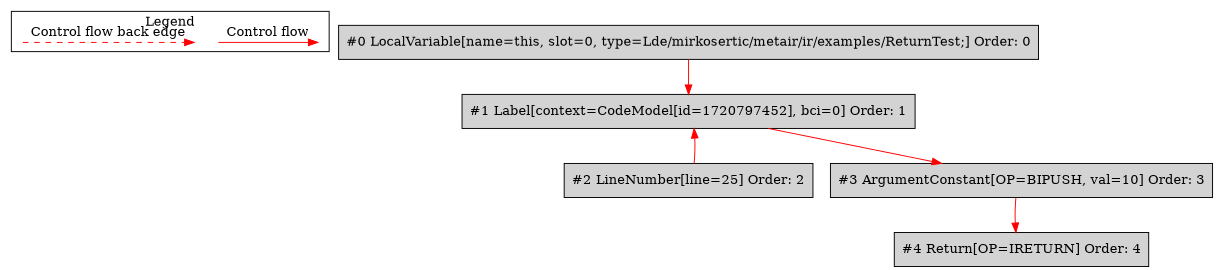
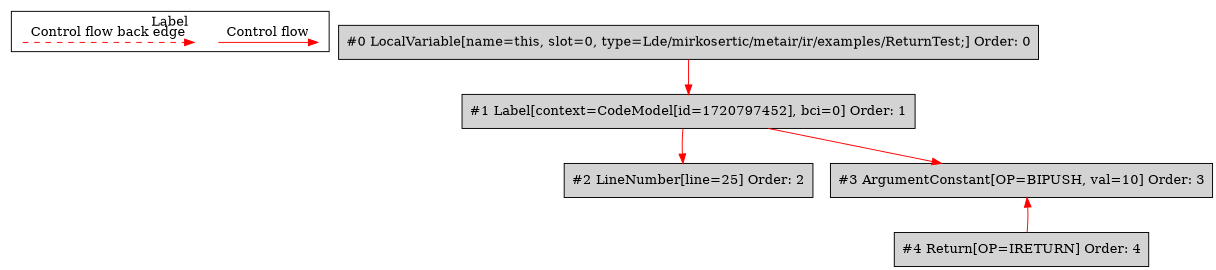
(170, 22) -> (170, 22)
(695, 151) -> (682, 141)
(1015, 210) -> (1028, 220)
